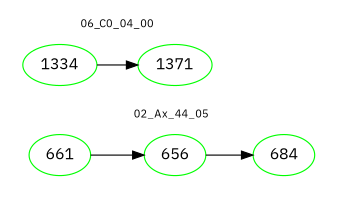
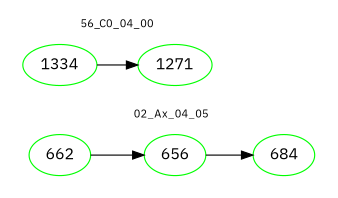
(117, 25) -> (117, 25)
(175, 65) -> (175, 65)
(172, 115) -> (172, 115)
(60, 155) -> (60, 155)
